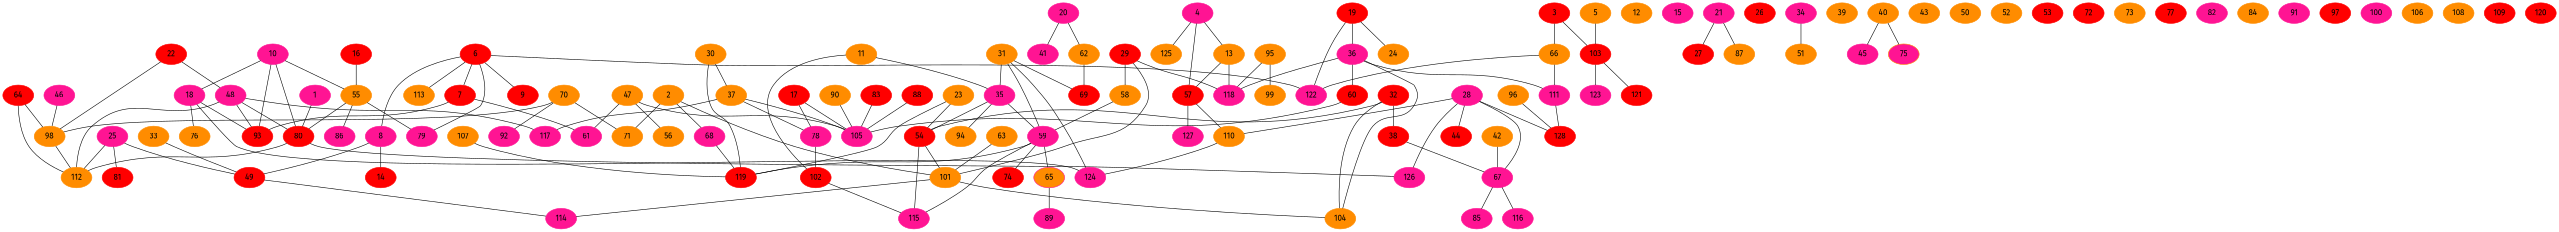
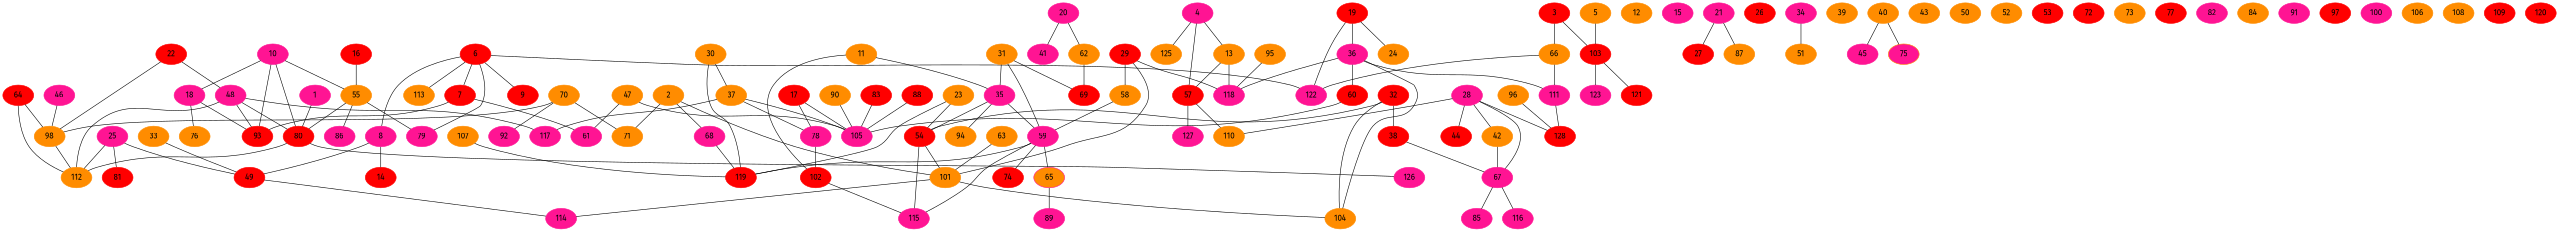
(1270, 95) -> none
(1431, 133) -> (1482, 116)
(668, 136) -> none
(1090, 178) -> none
